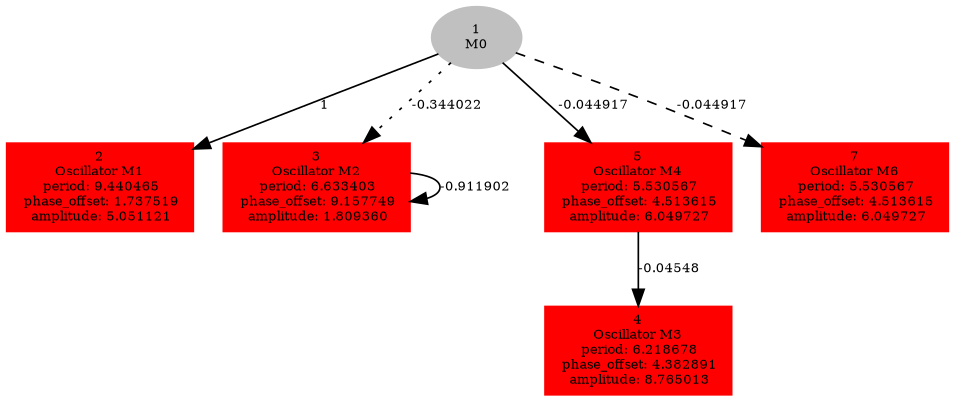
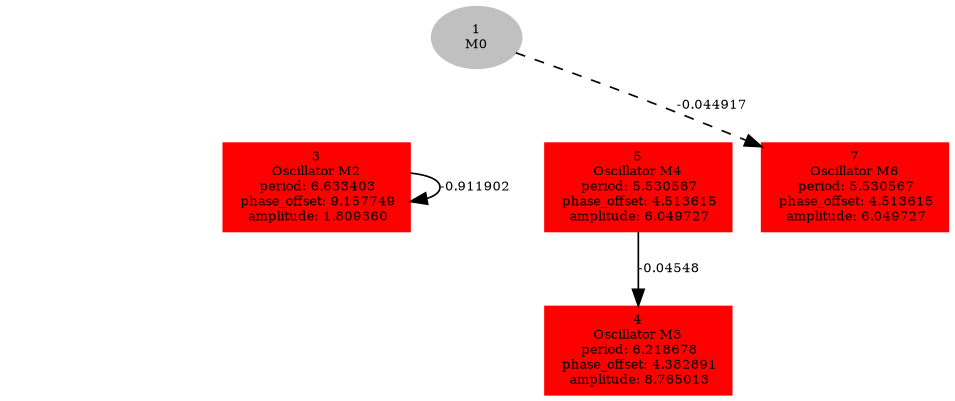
(413, 97) -> none
(541, 97) -> none
(100, 187) -> none
